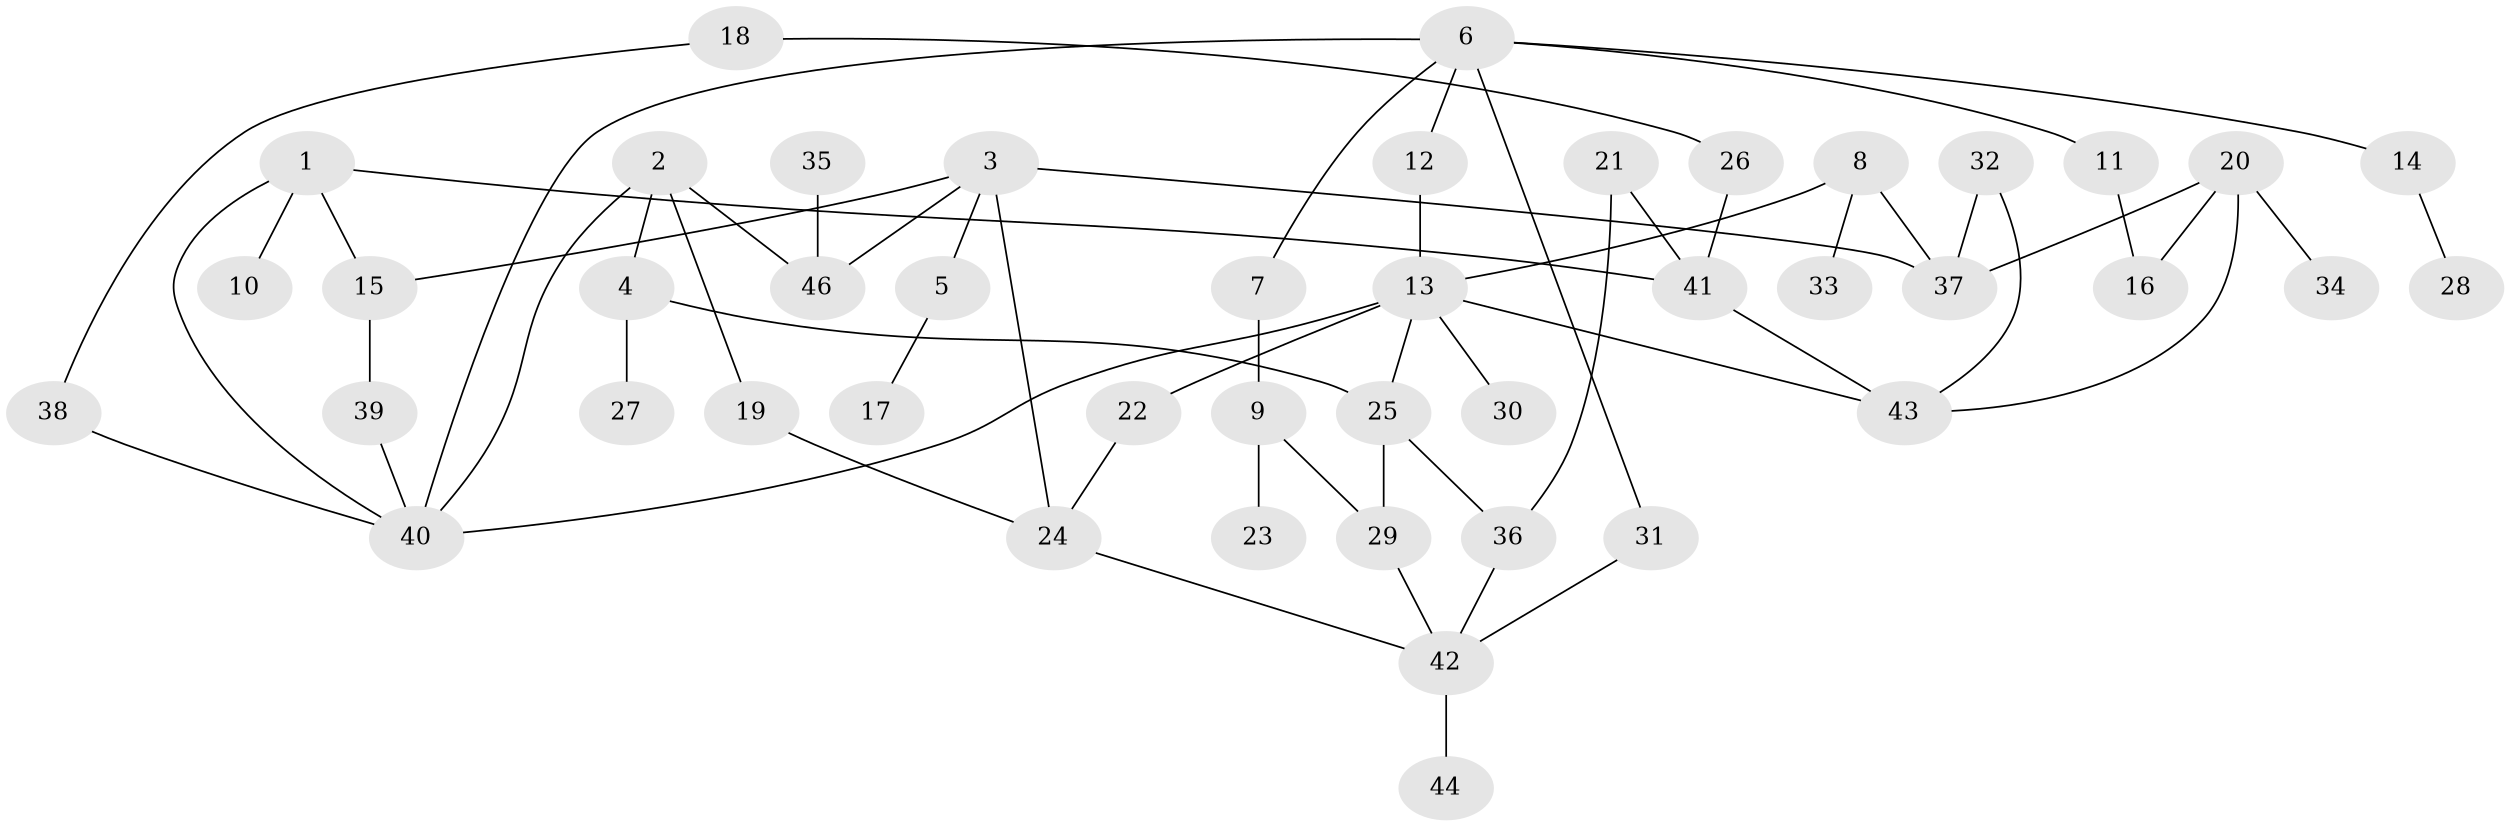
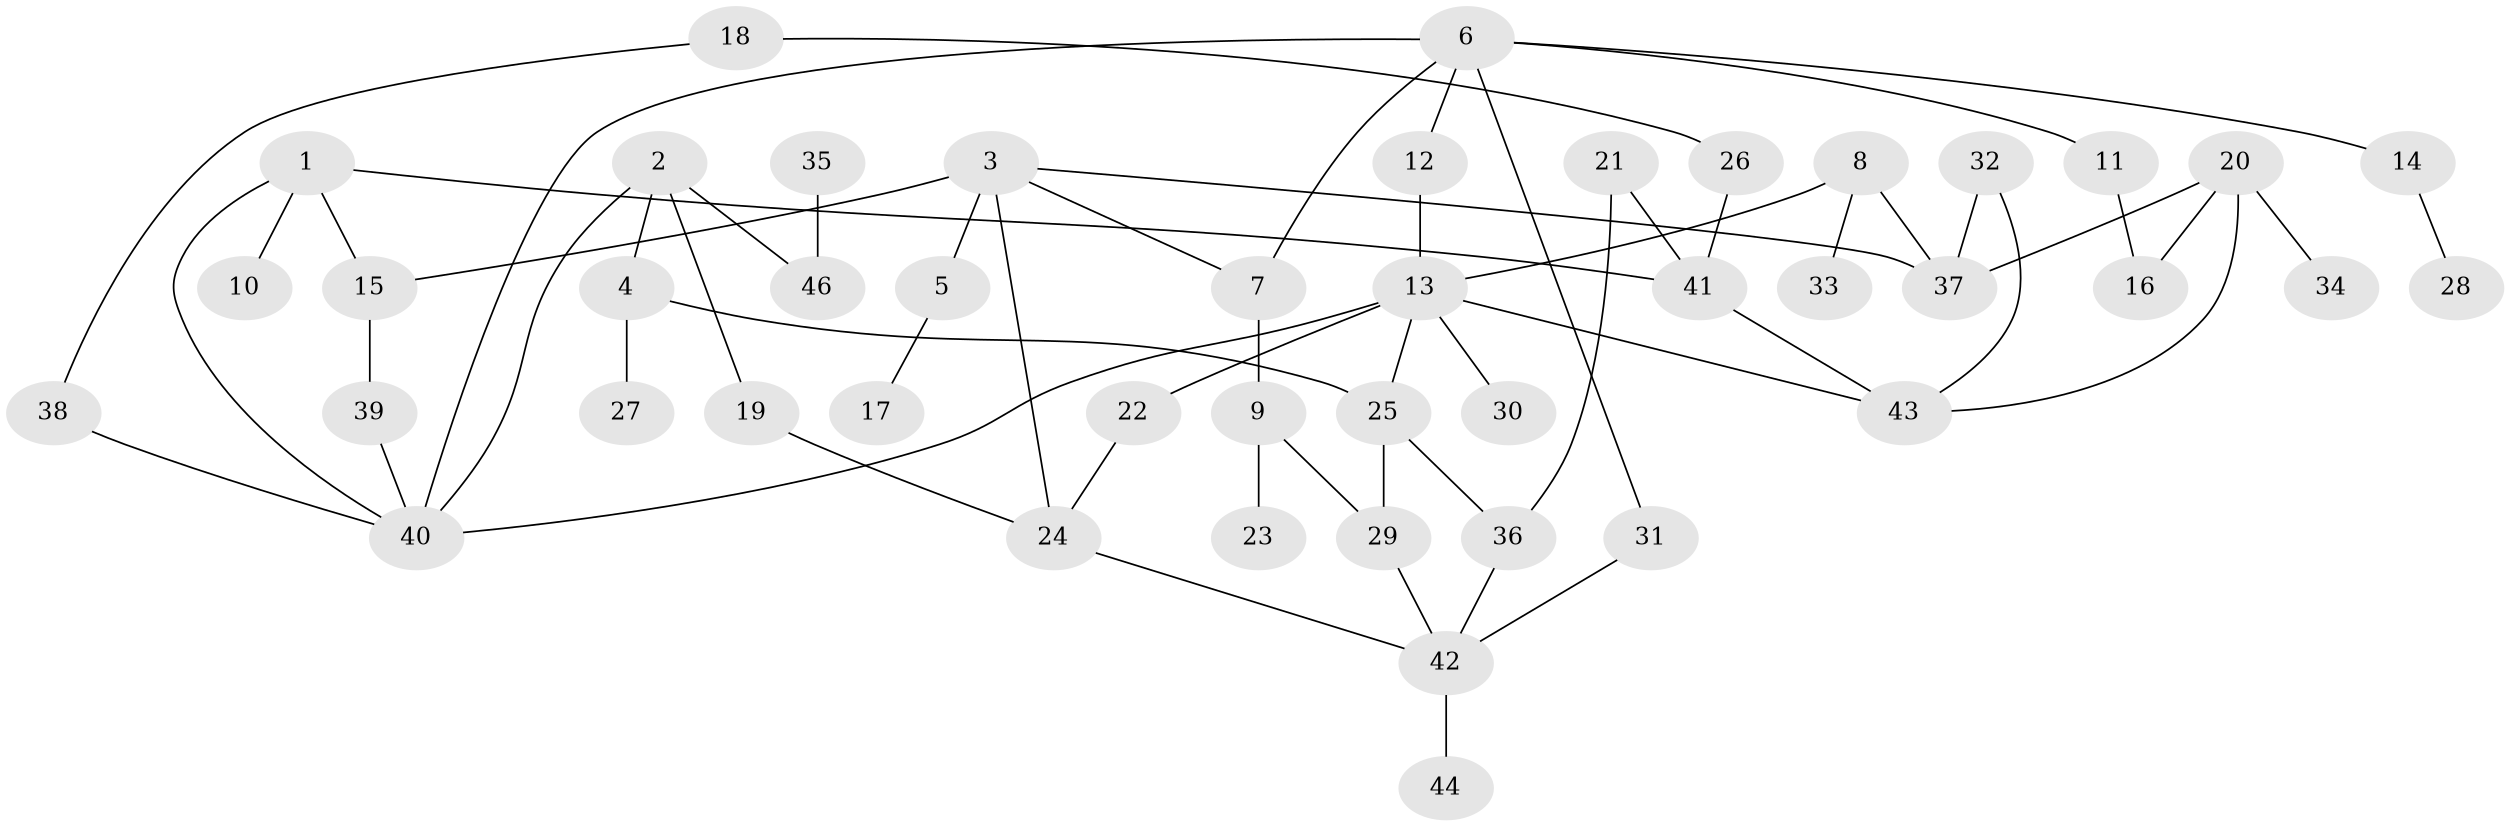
(902, 228) -> (1101, 215)
